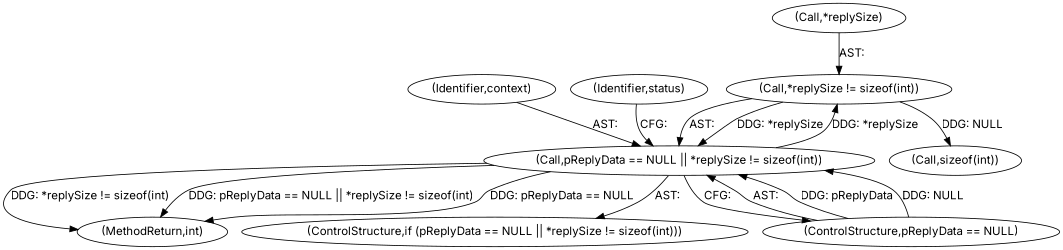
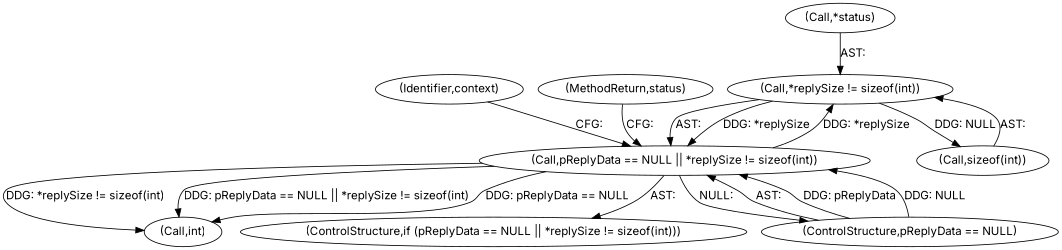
(839, 18) -> (840, 18)
(639, 89) -> (626, 89)
none -> (985, 111)
(607, 125) -> (591, 125)
(719, 196) -> (718, 196)
(152, 232) -> (183, 232)
